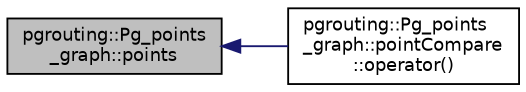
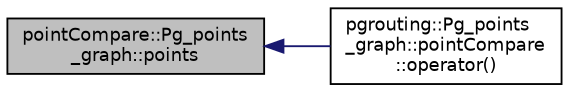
(115, 46) -> (136, 46)
